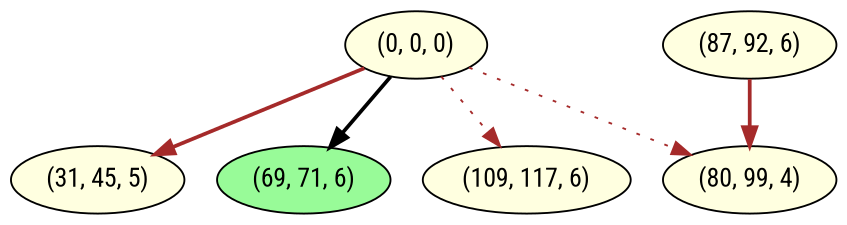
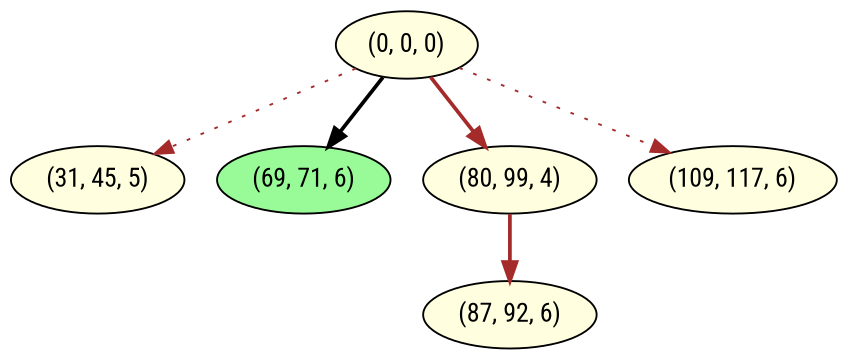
(750, 103) -> (510, 238)
(268, 108) -> (264, 108)
(571, 108) -> (452, 104)
